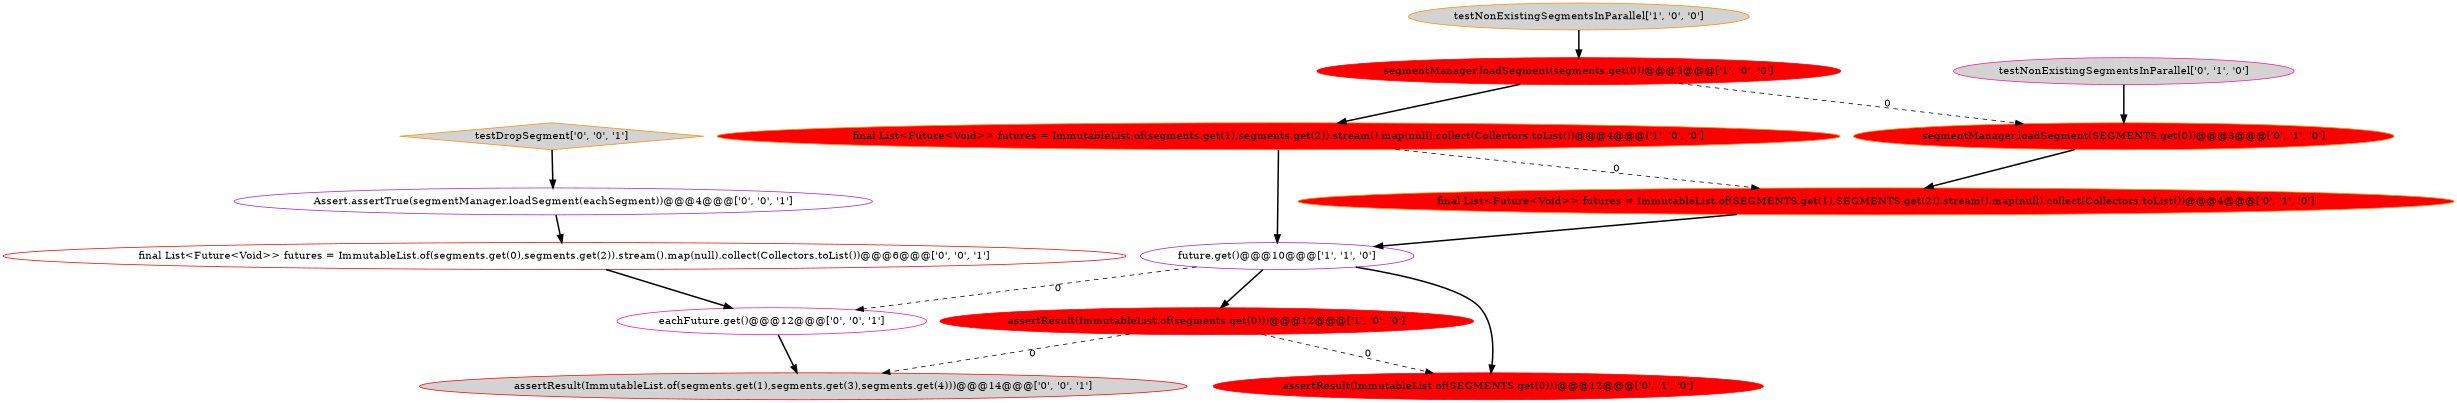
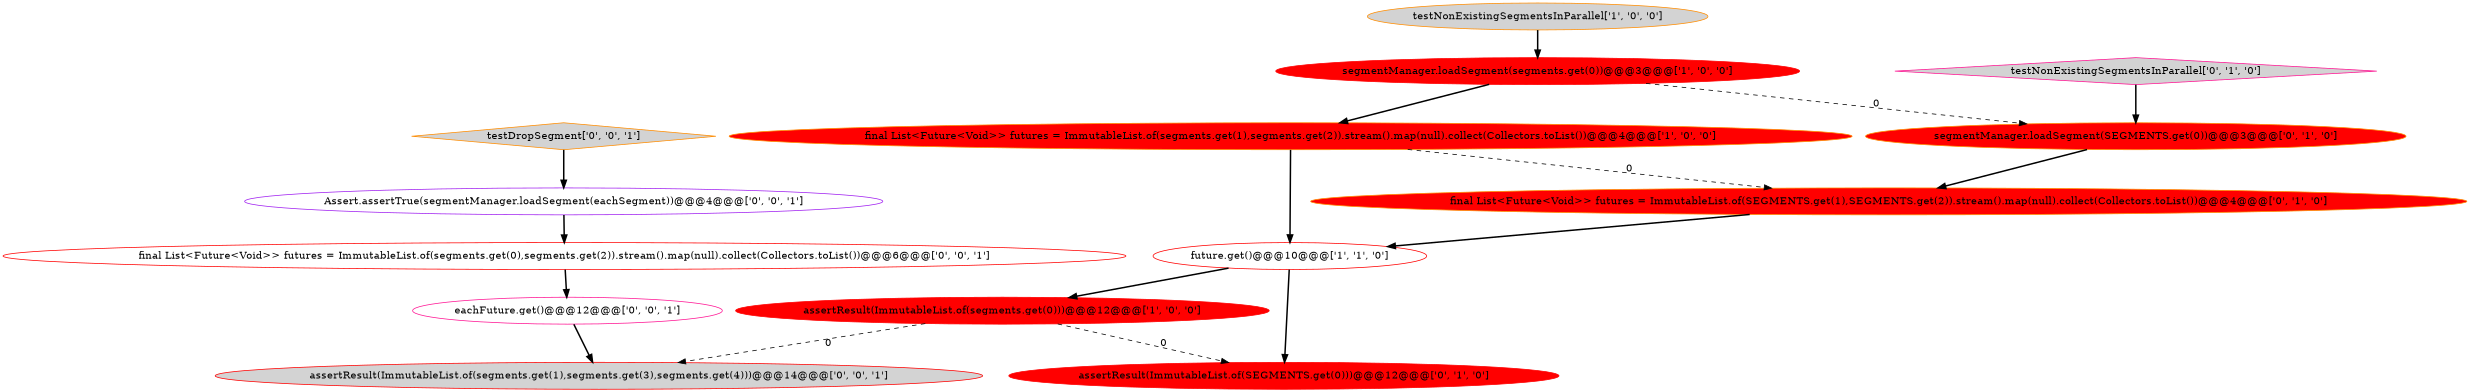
(2124, 71) -> (2136, 71)
(1277, 256) -> (1290, 256)
(1030, 288) -> none
